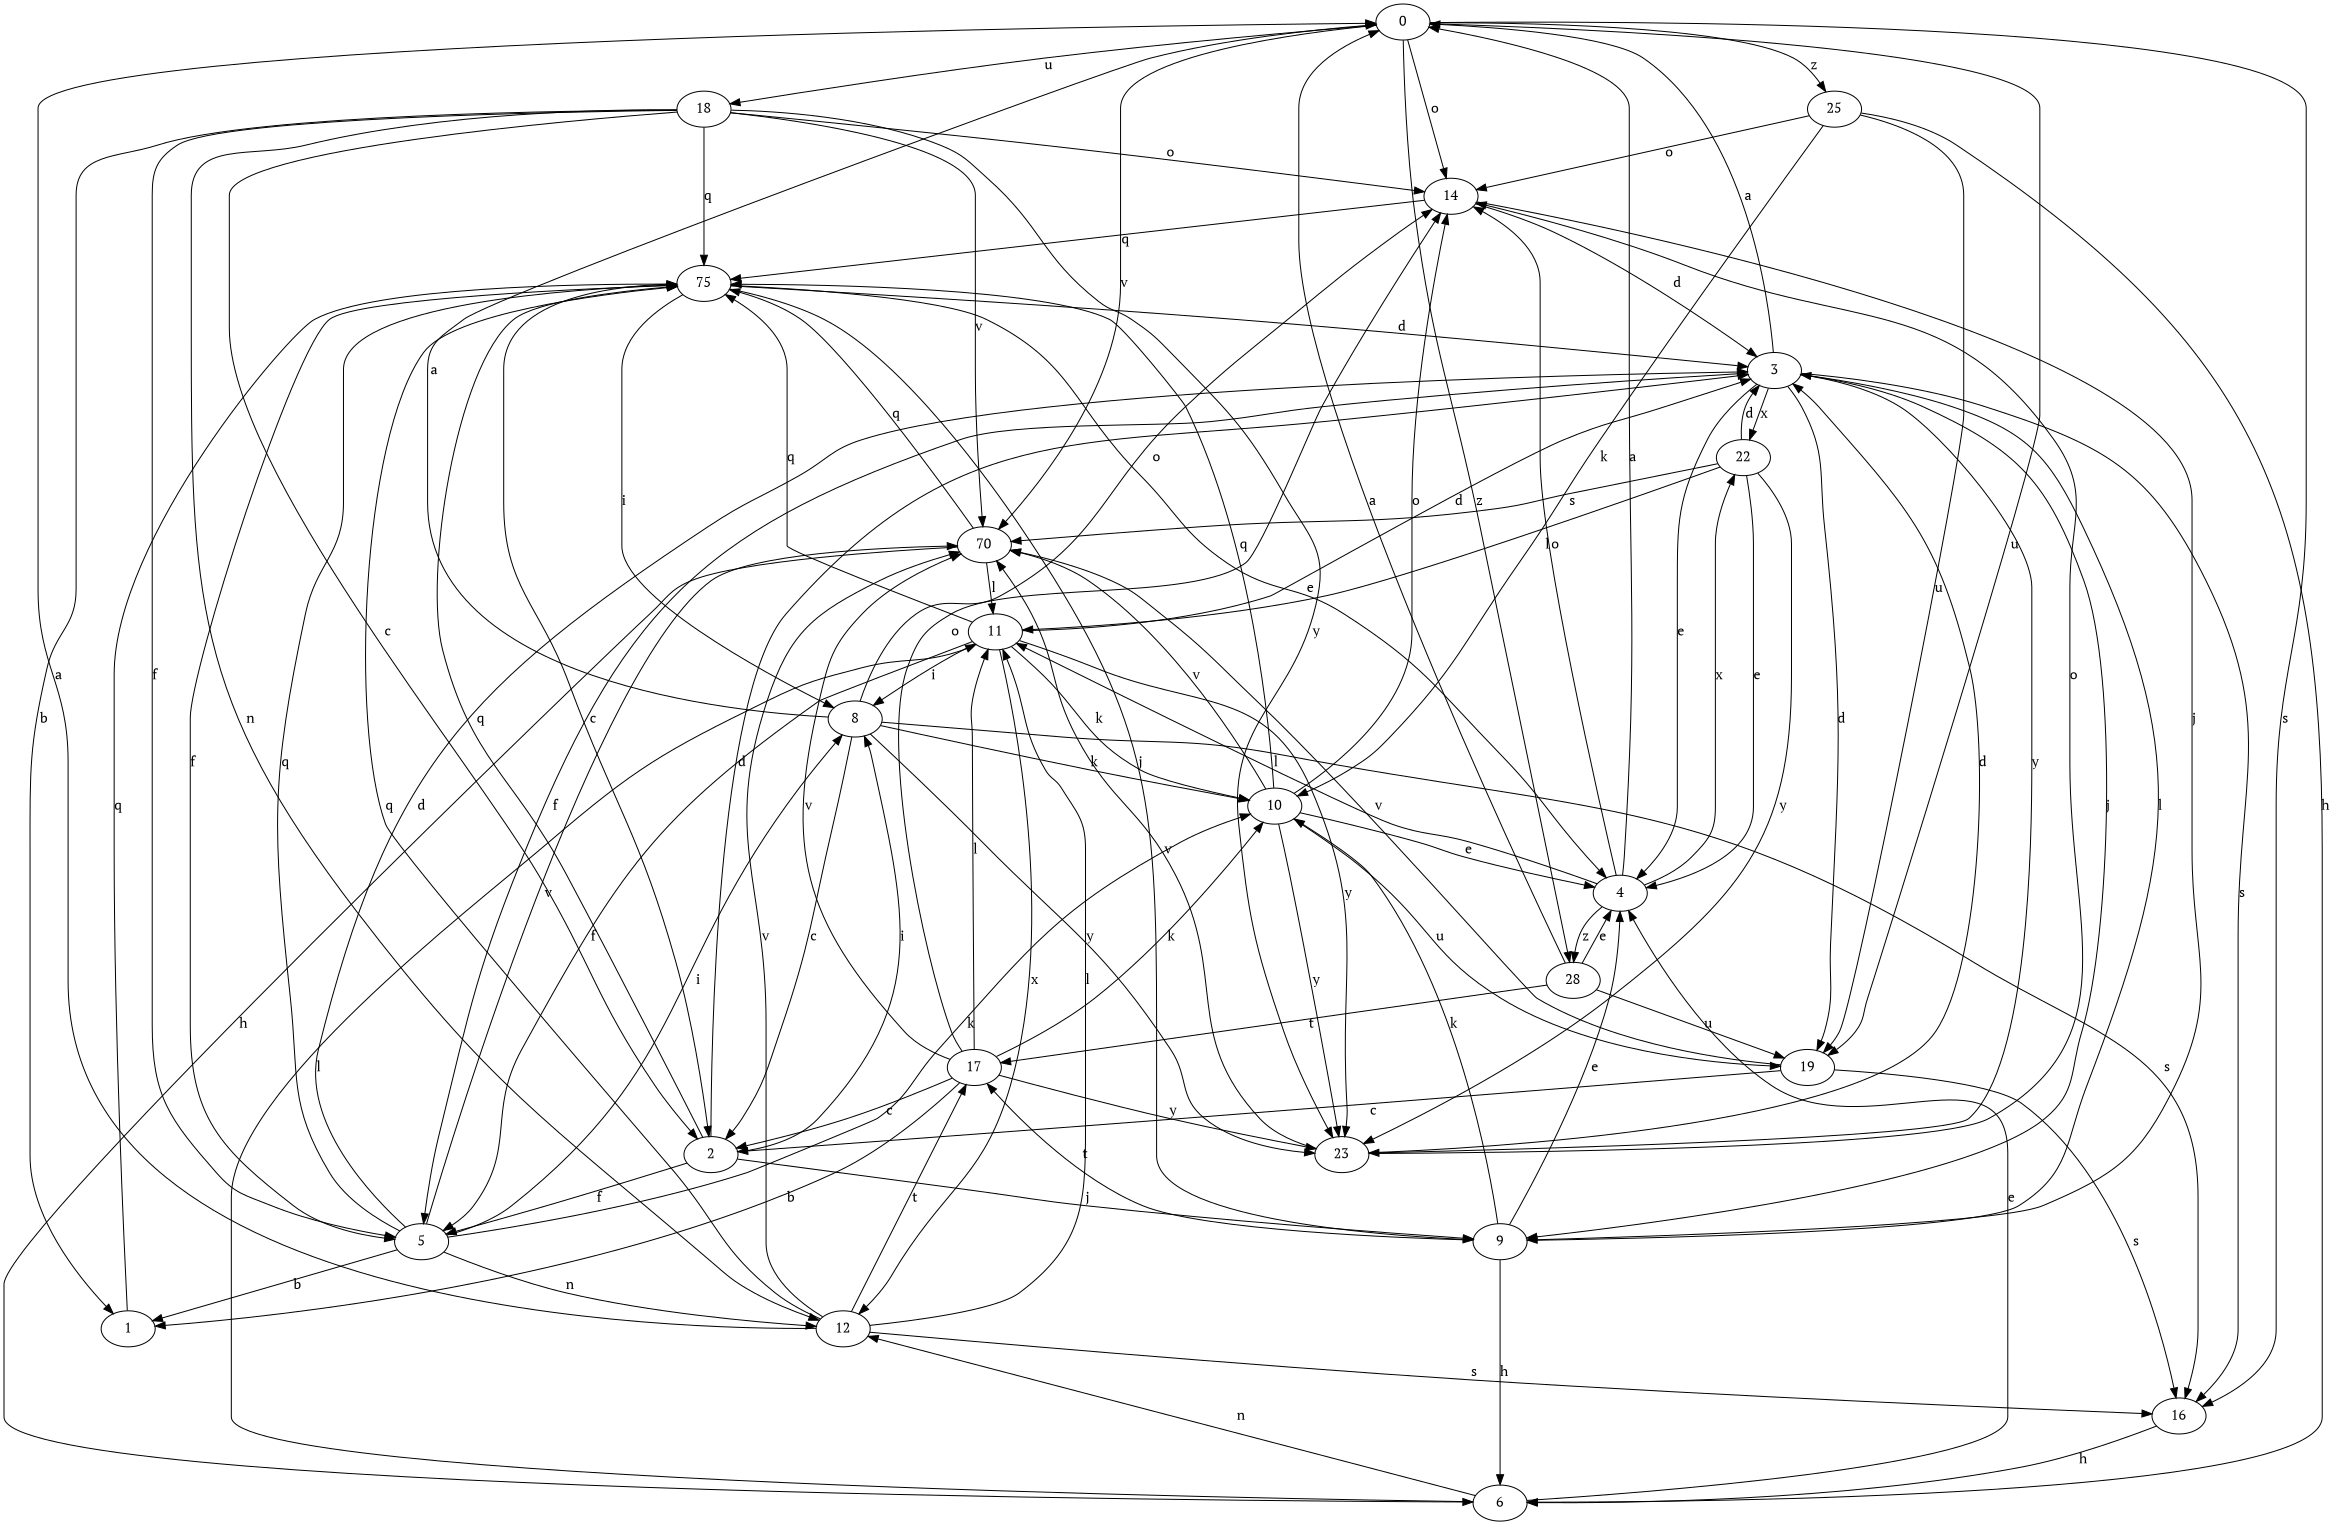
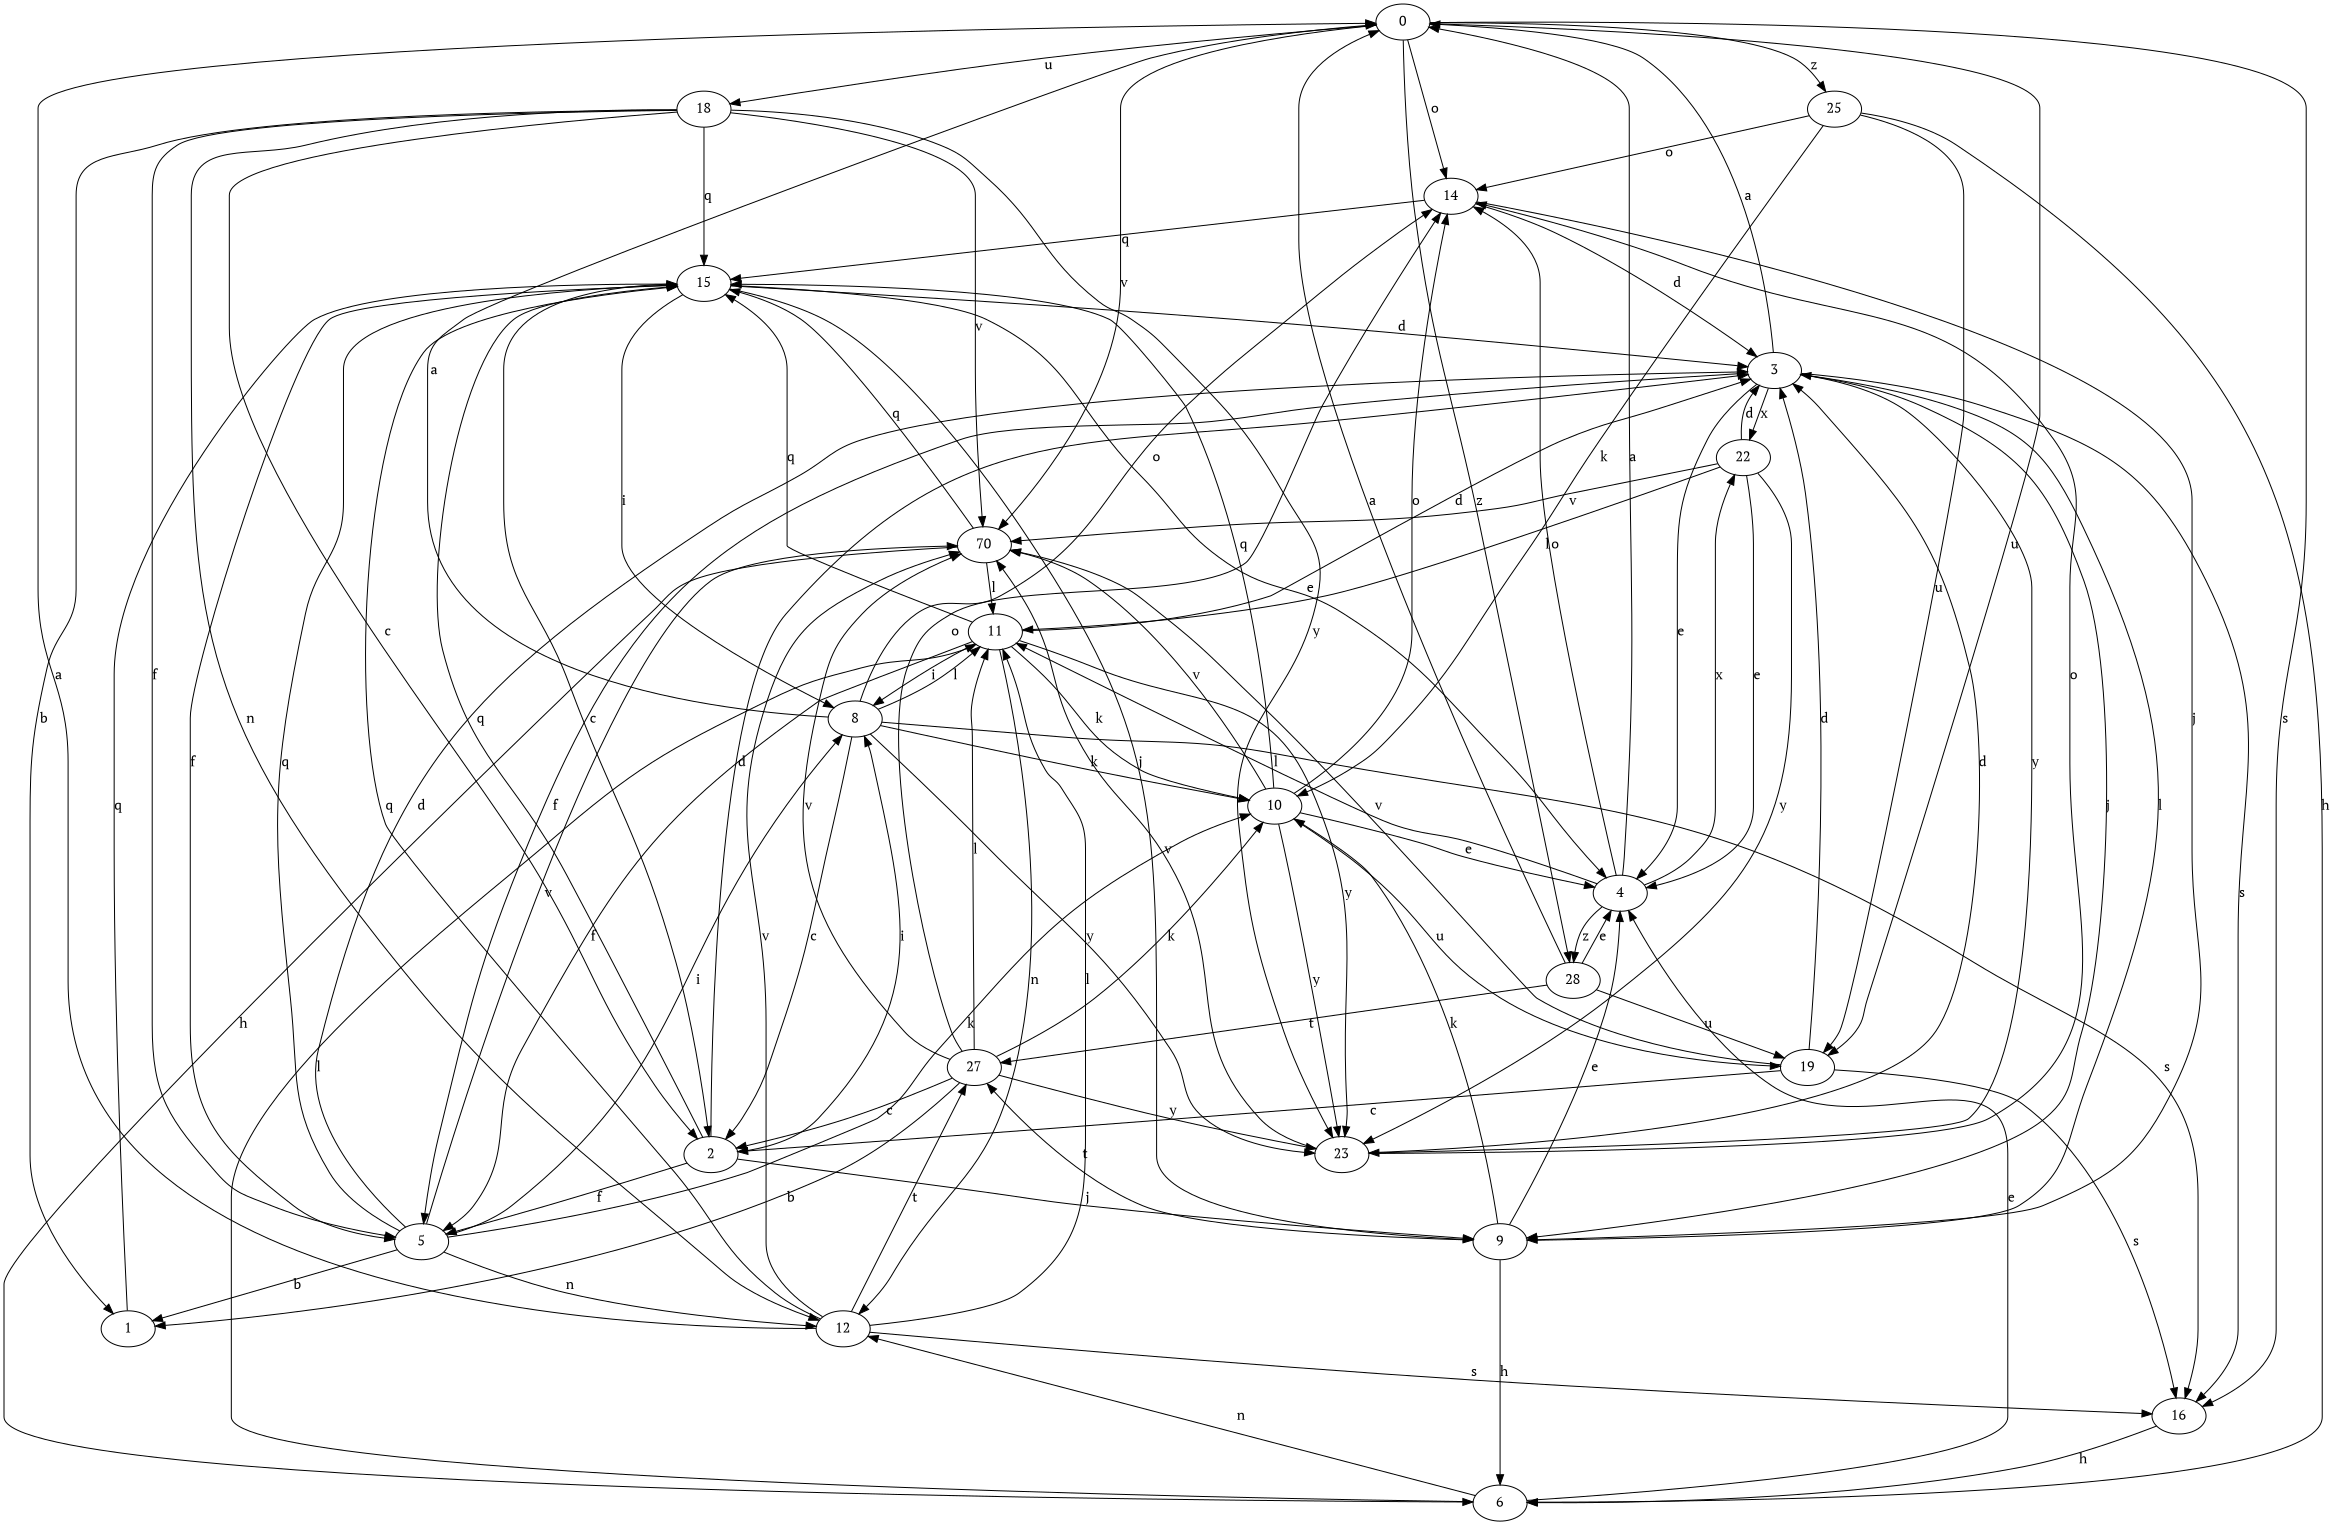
(1073, 149) -> none
(704, 283) -> (704, 283)
(1573, 501) -> (1573, 501)
none -> (928, 686)
(1838, 710) -> (1820, 722)
(1035, 980) -> (1035, 980)
(974, 1067) -> (974, 1067)
